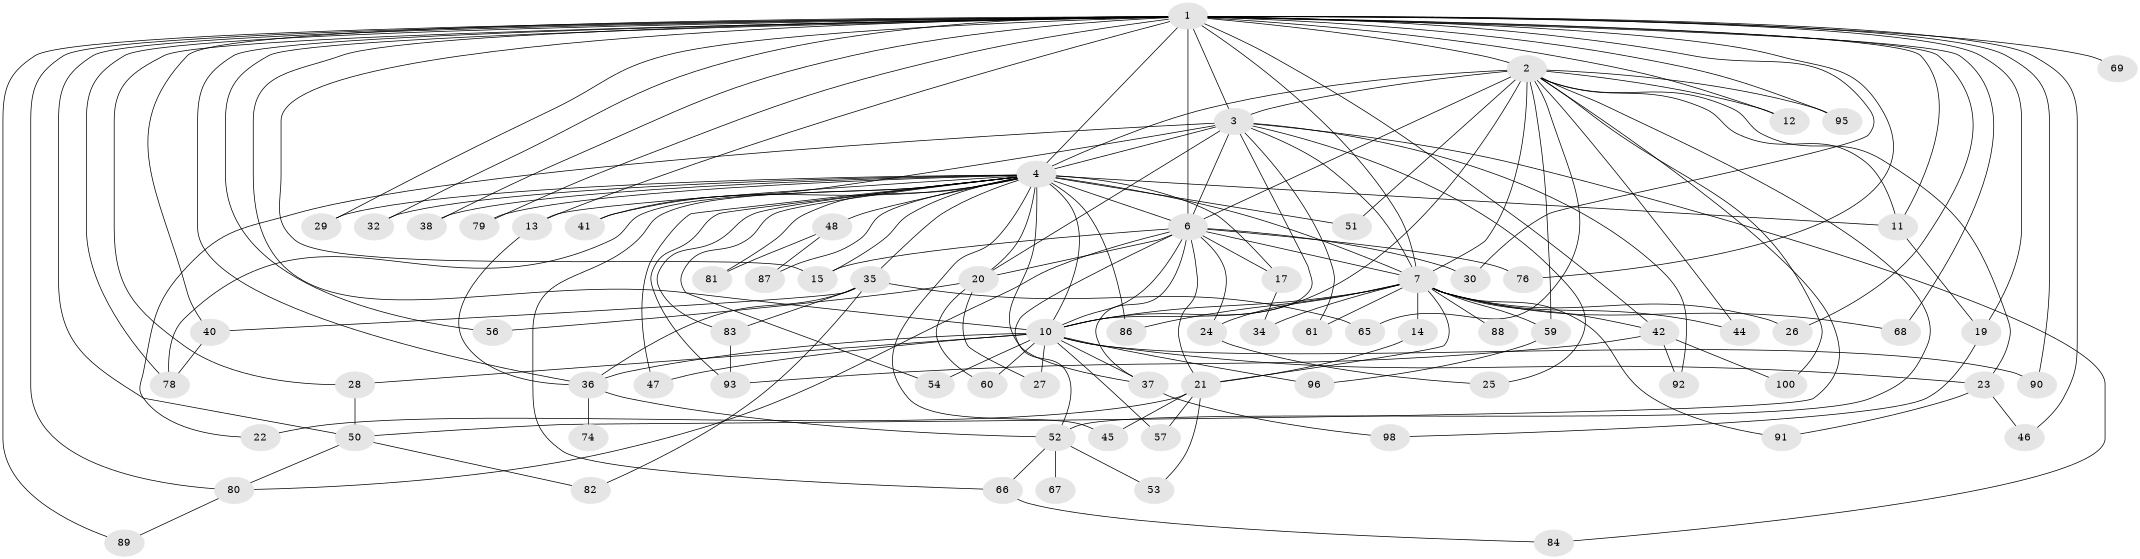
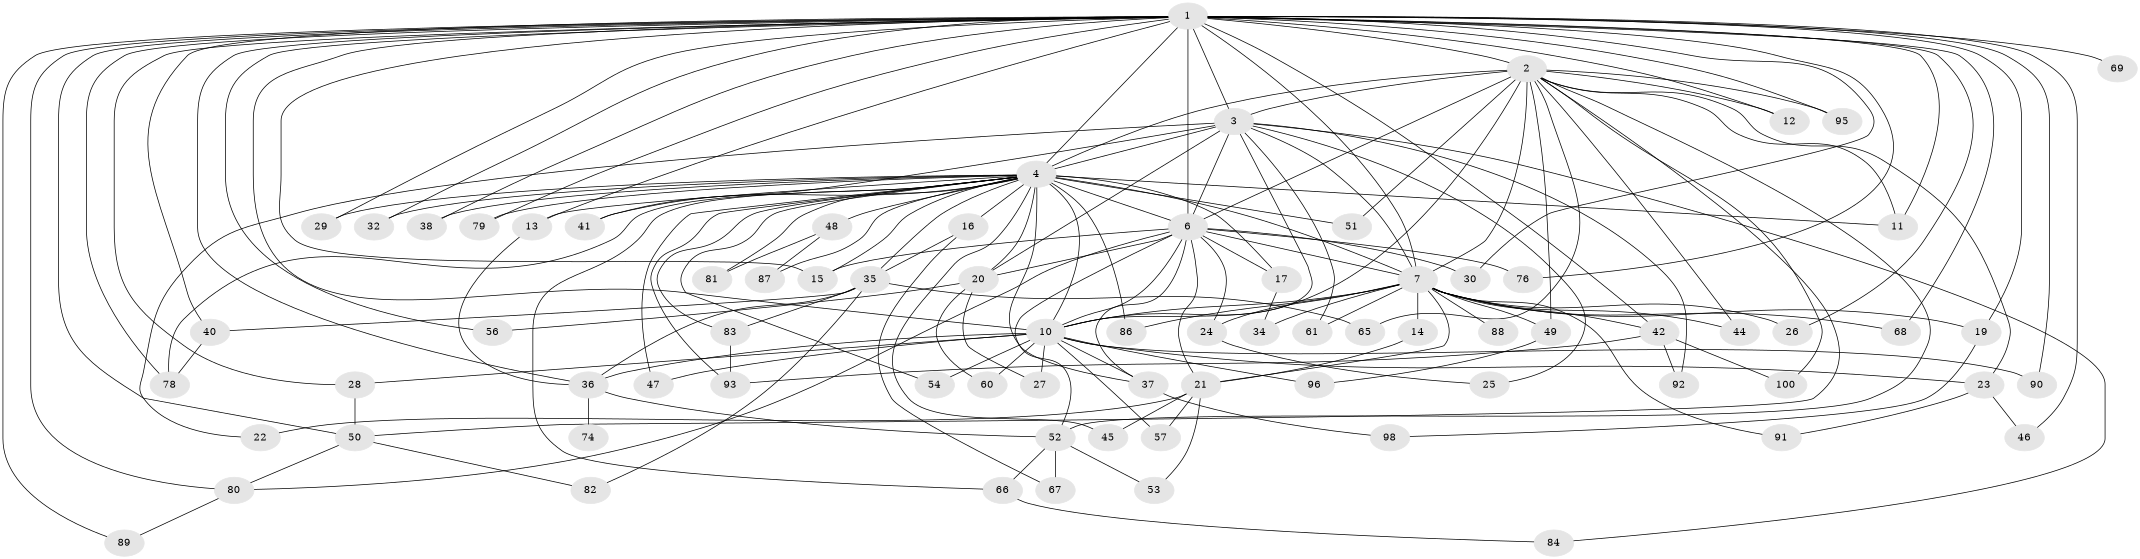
none -> (968, 227)
(1941, 282) -> (1777, 310)
(1551, 332) -> (1551, 332)
